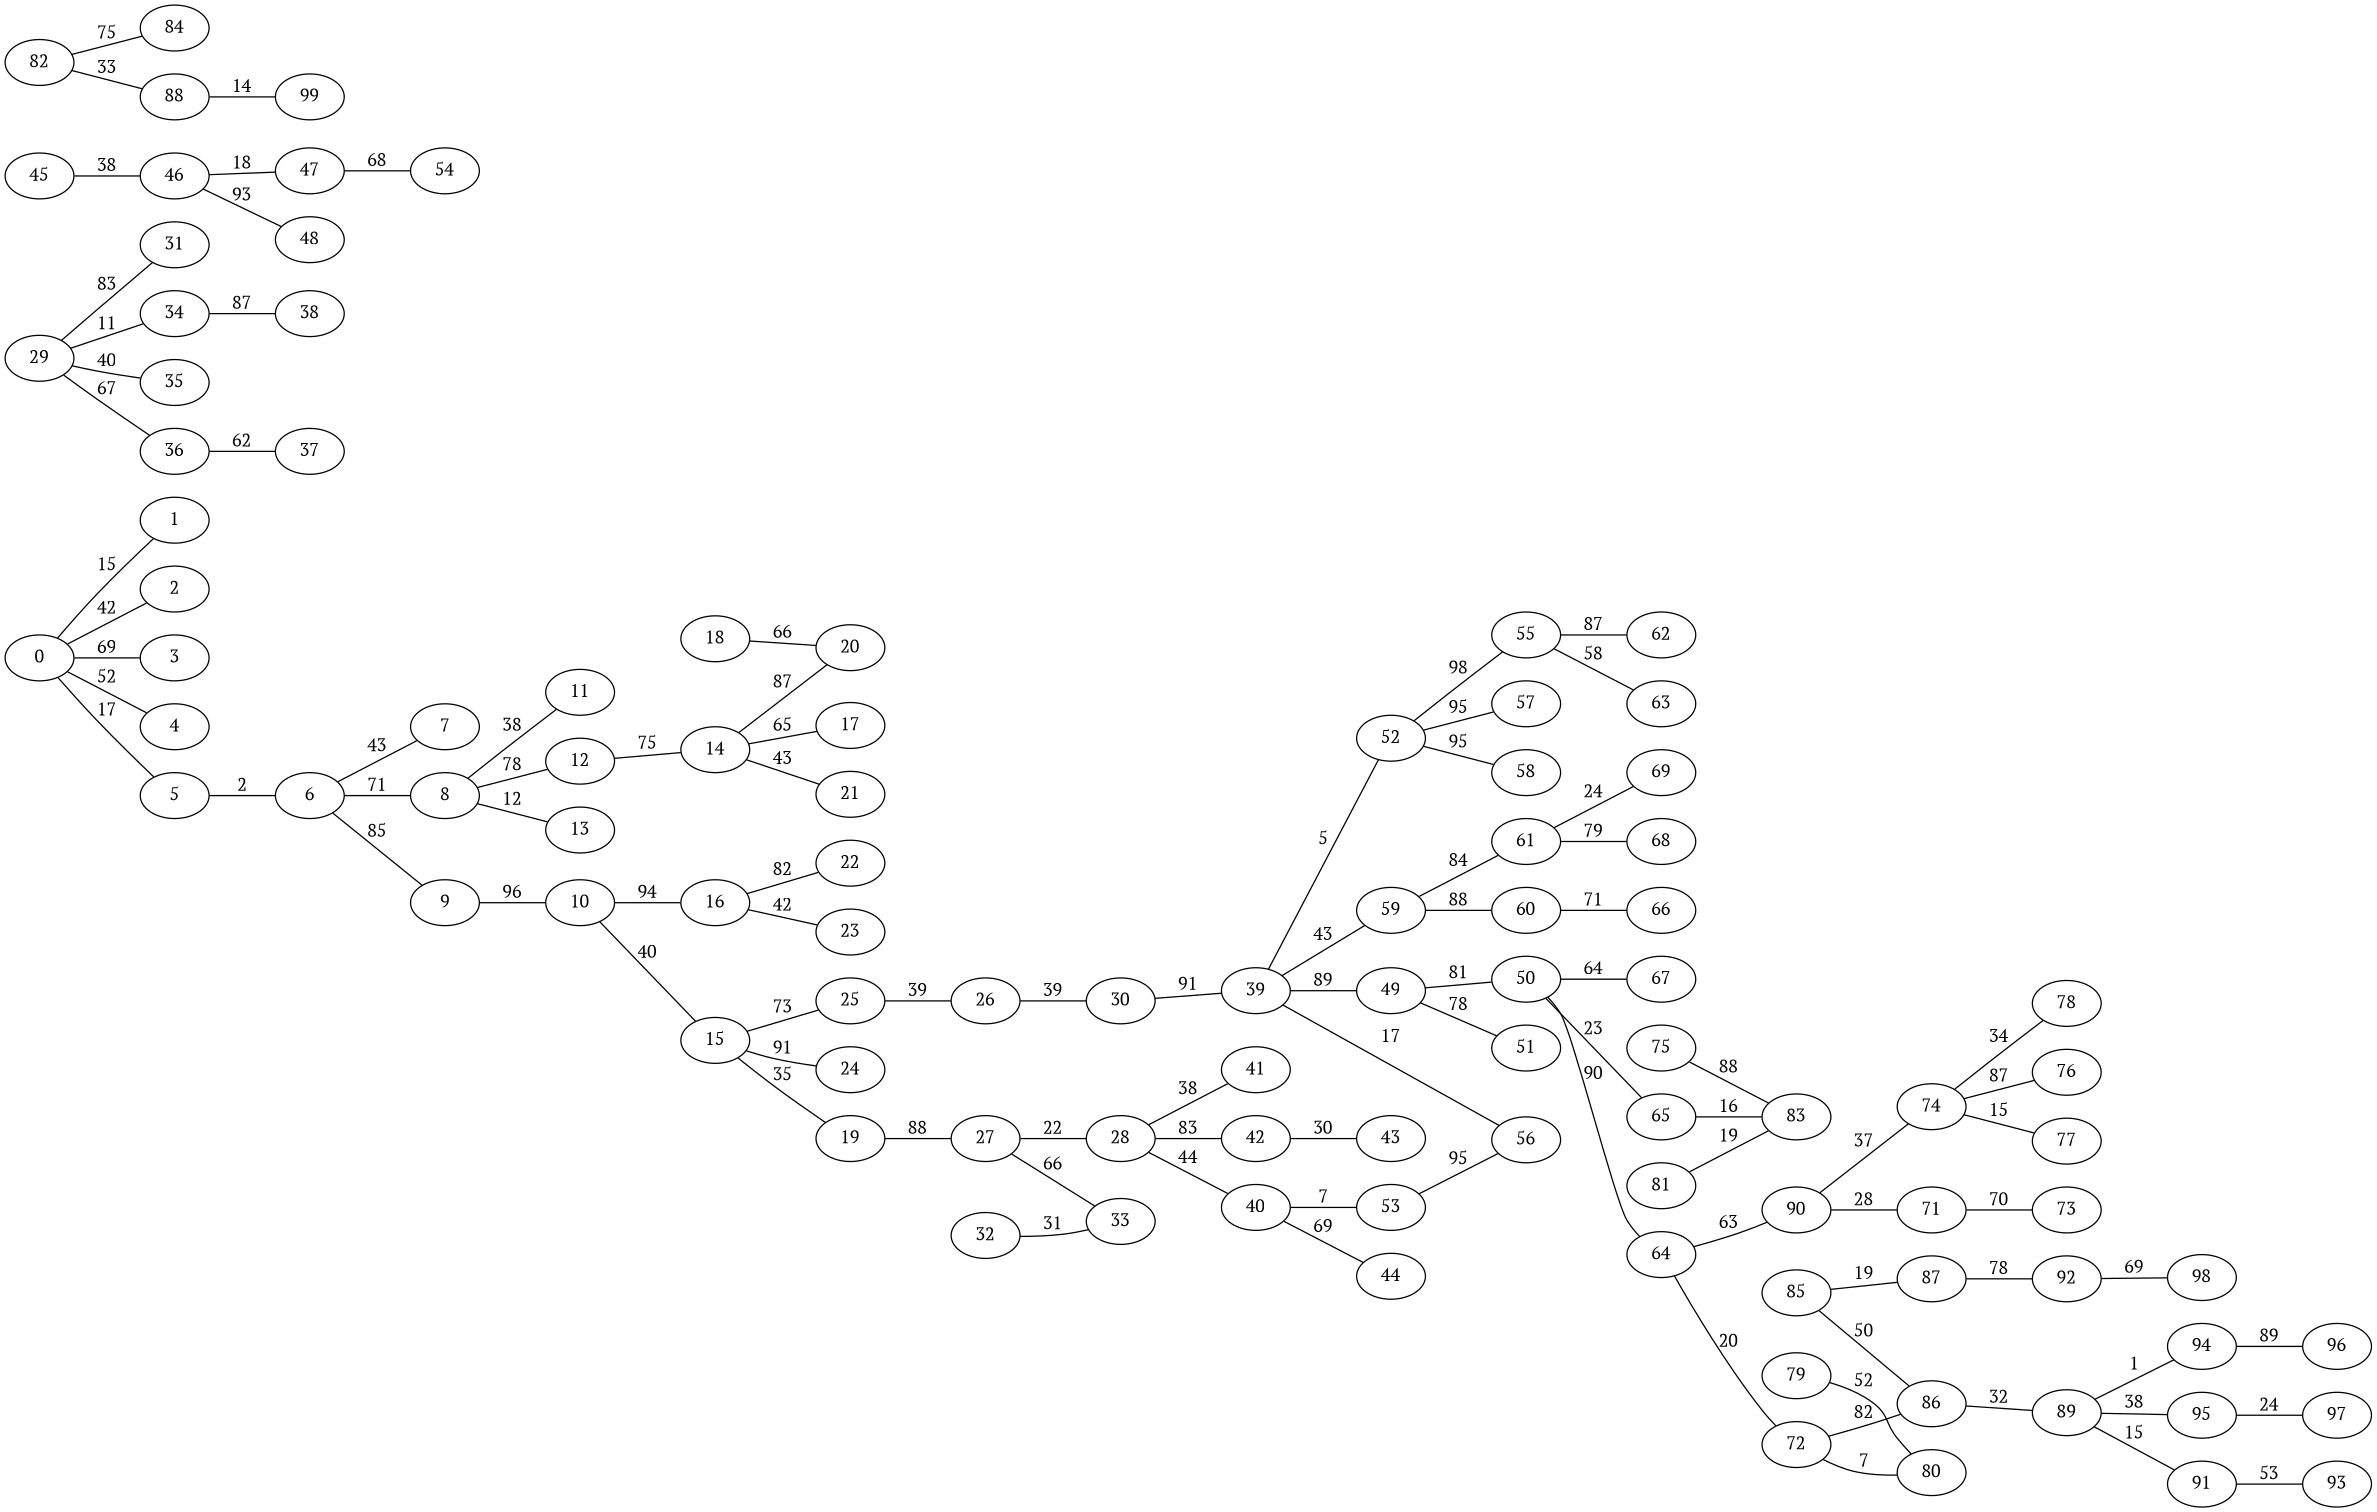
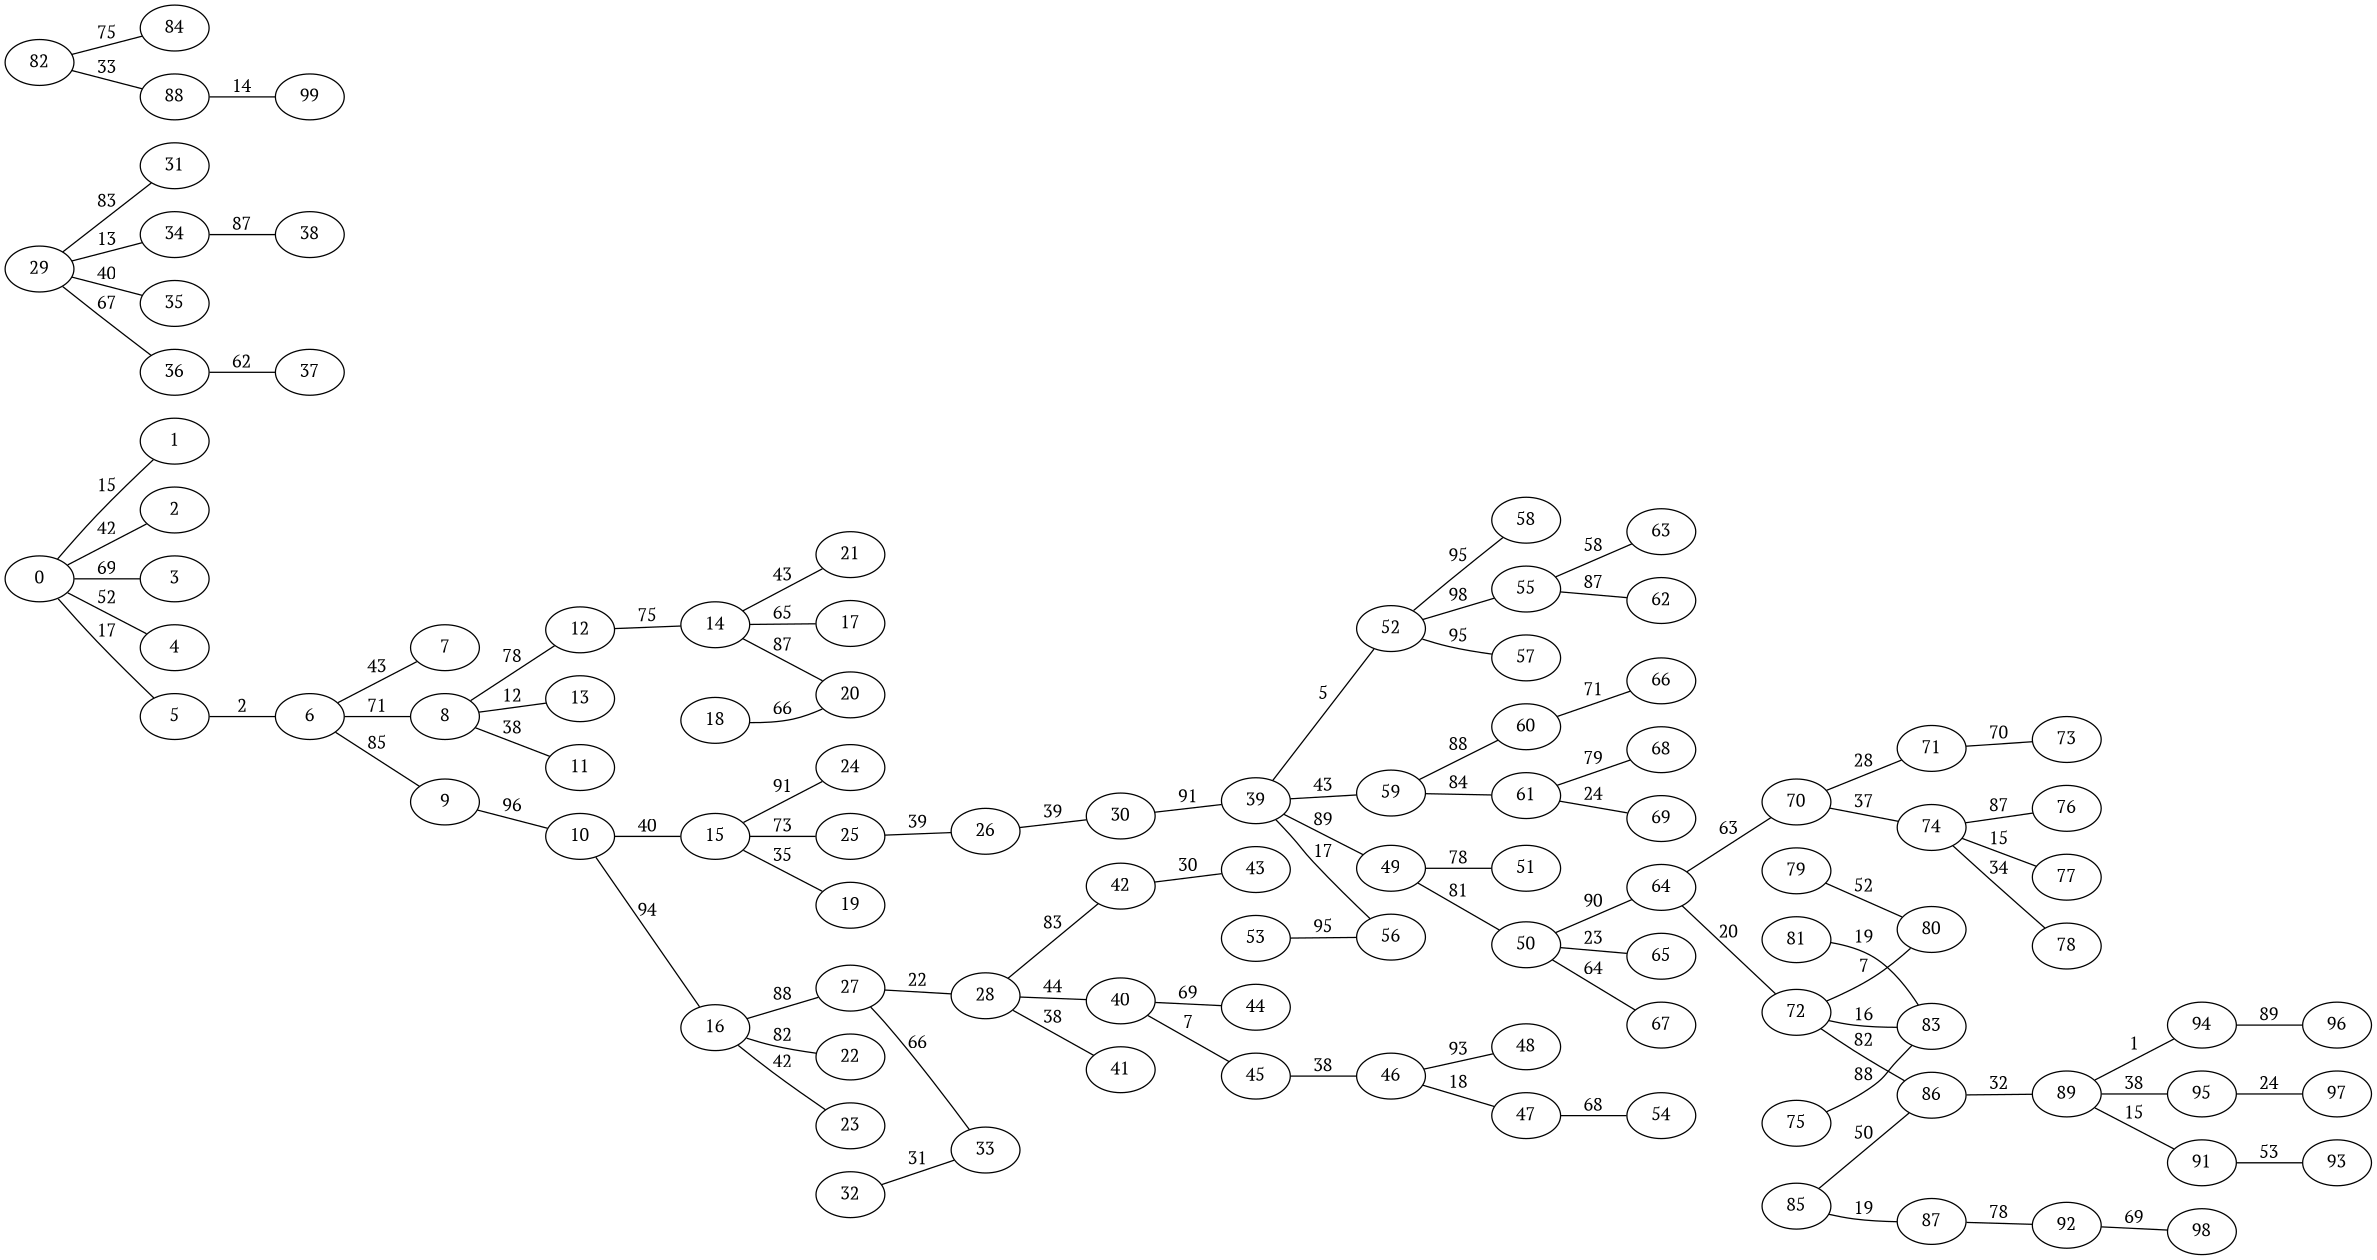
(107, 324) -> (107, 240)
(1729, 1117) -> (1863, 1026)
(918, 1139) -> (783, 1008)
(1323, 1207) -> (1188, 1039)
(1796, 1210) -> (1796, 802)
